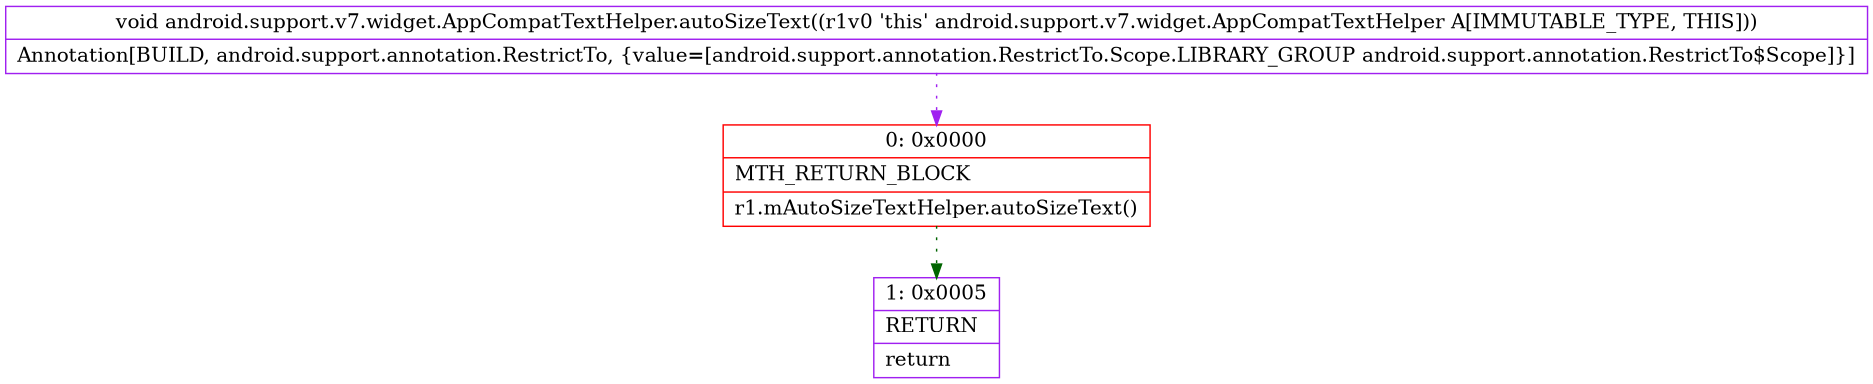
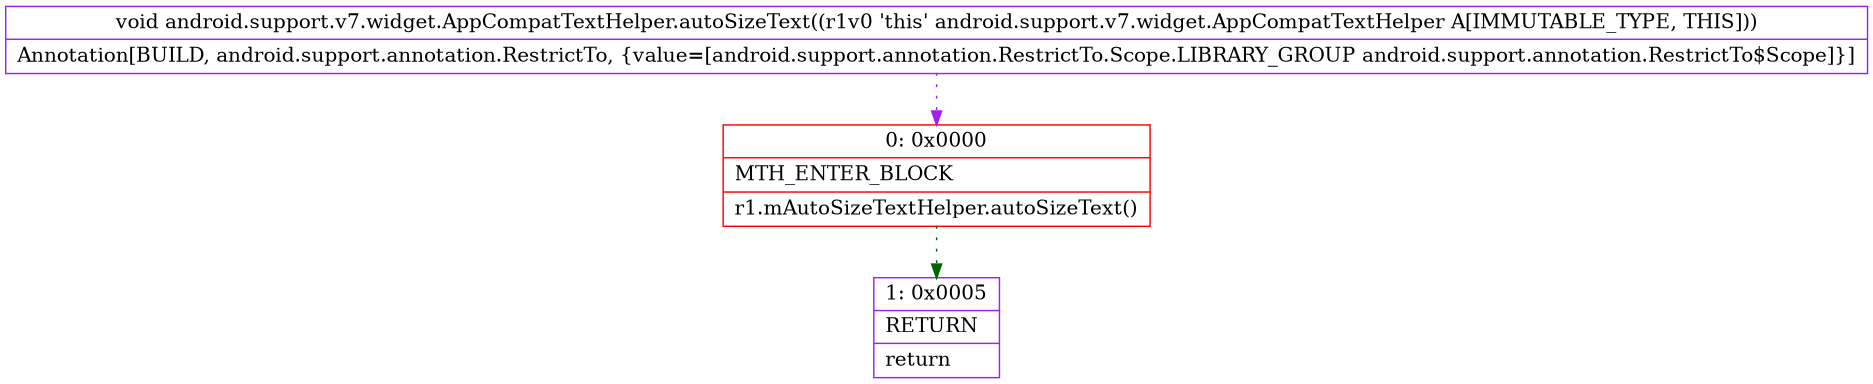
(853, 174) -> (845, 174)
